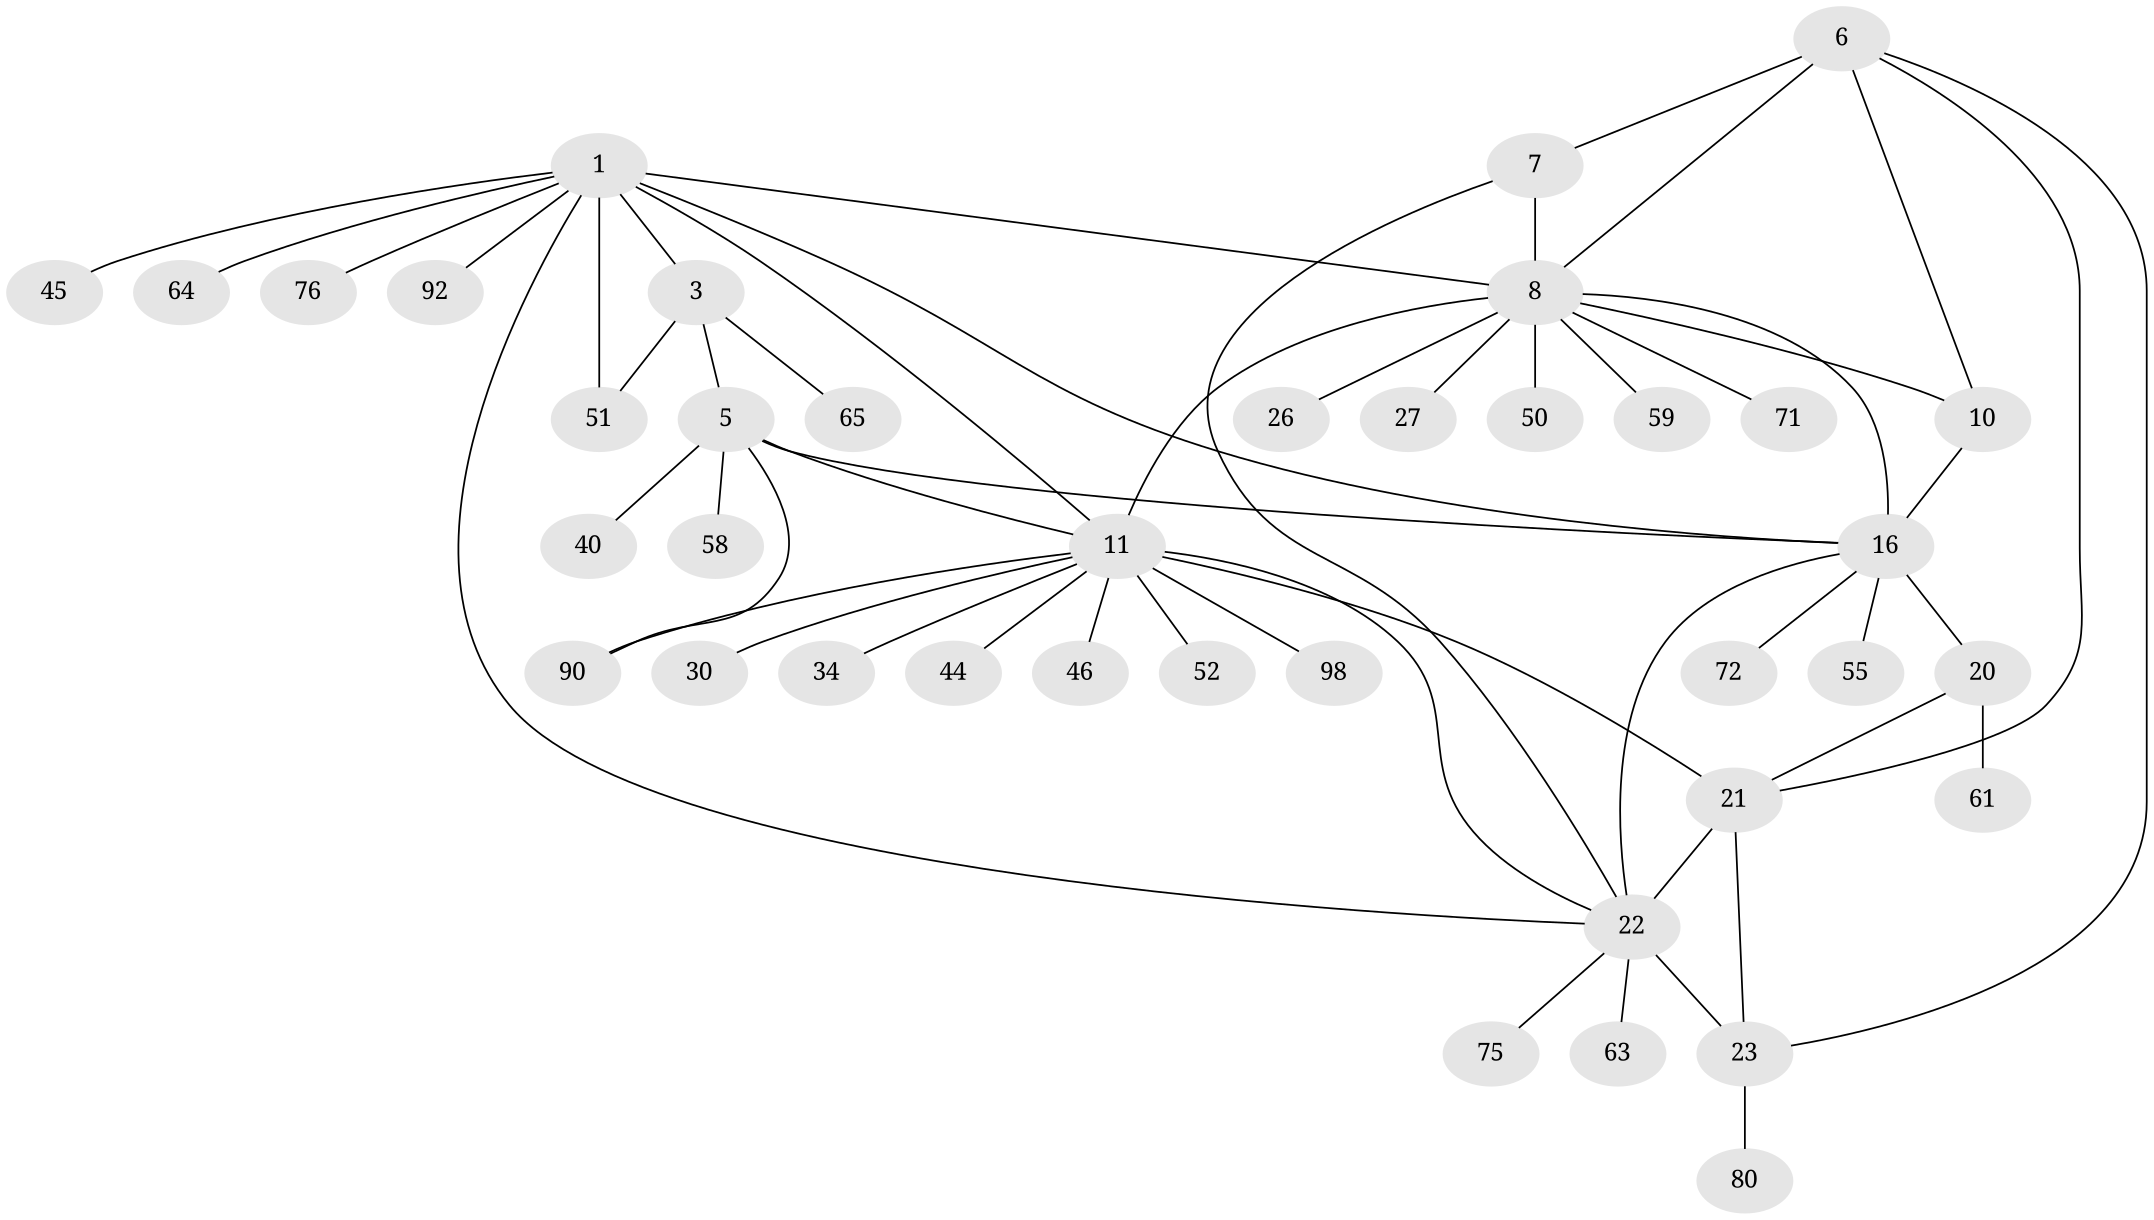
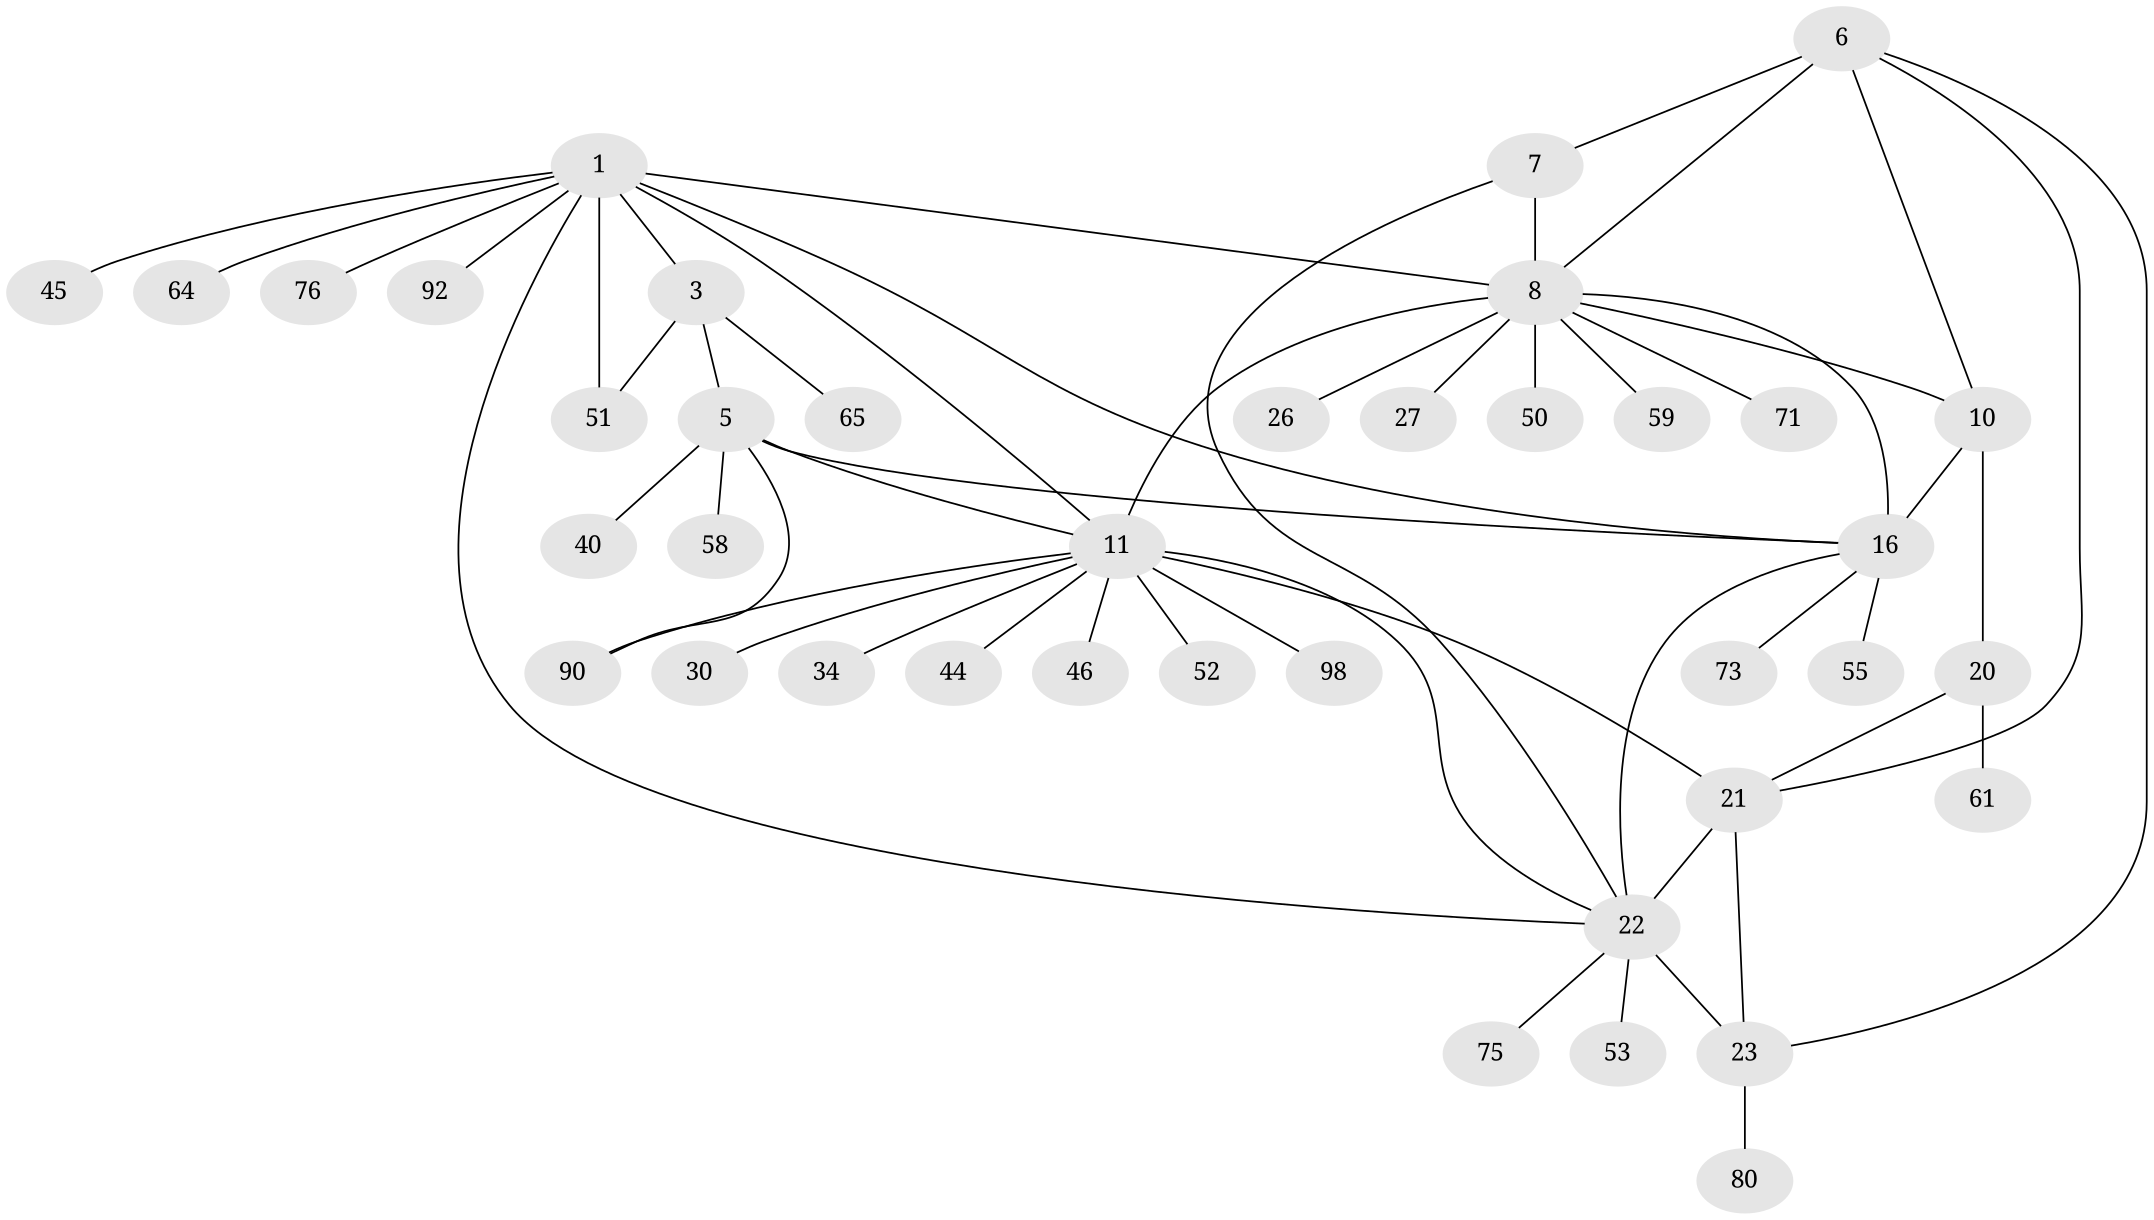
(1934, 610) -> (1983, 546)
(1729, 673) -> (1729, 673)
(1618, 1054) -> (1618, 1054)
